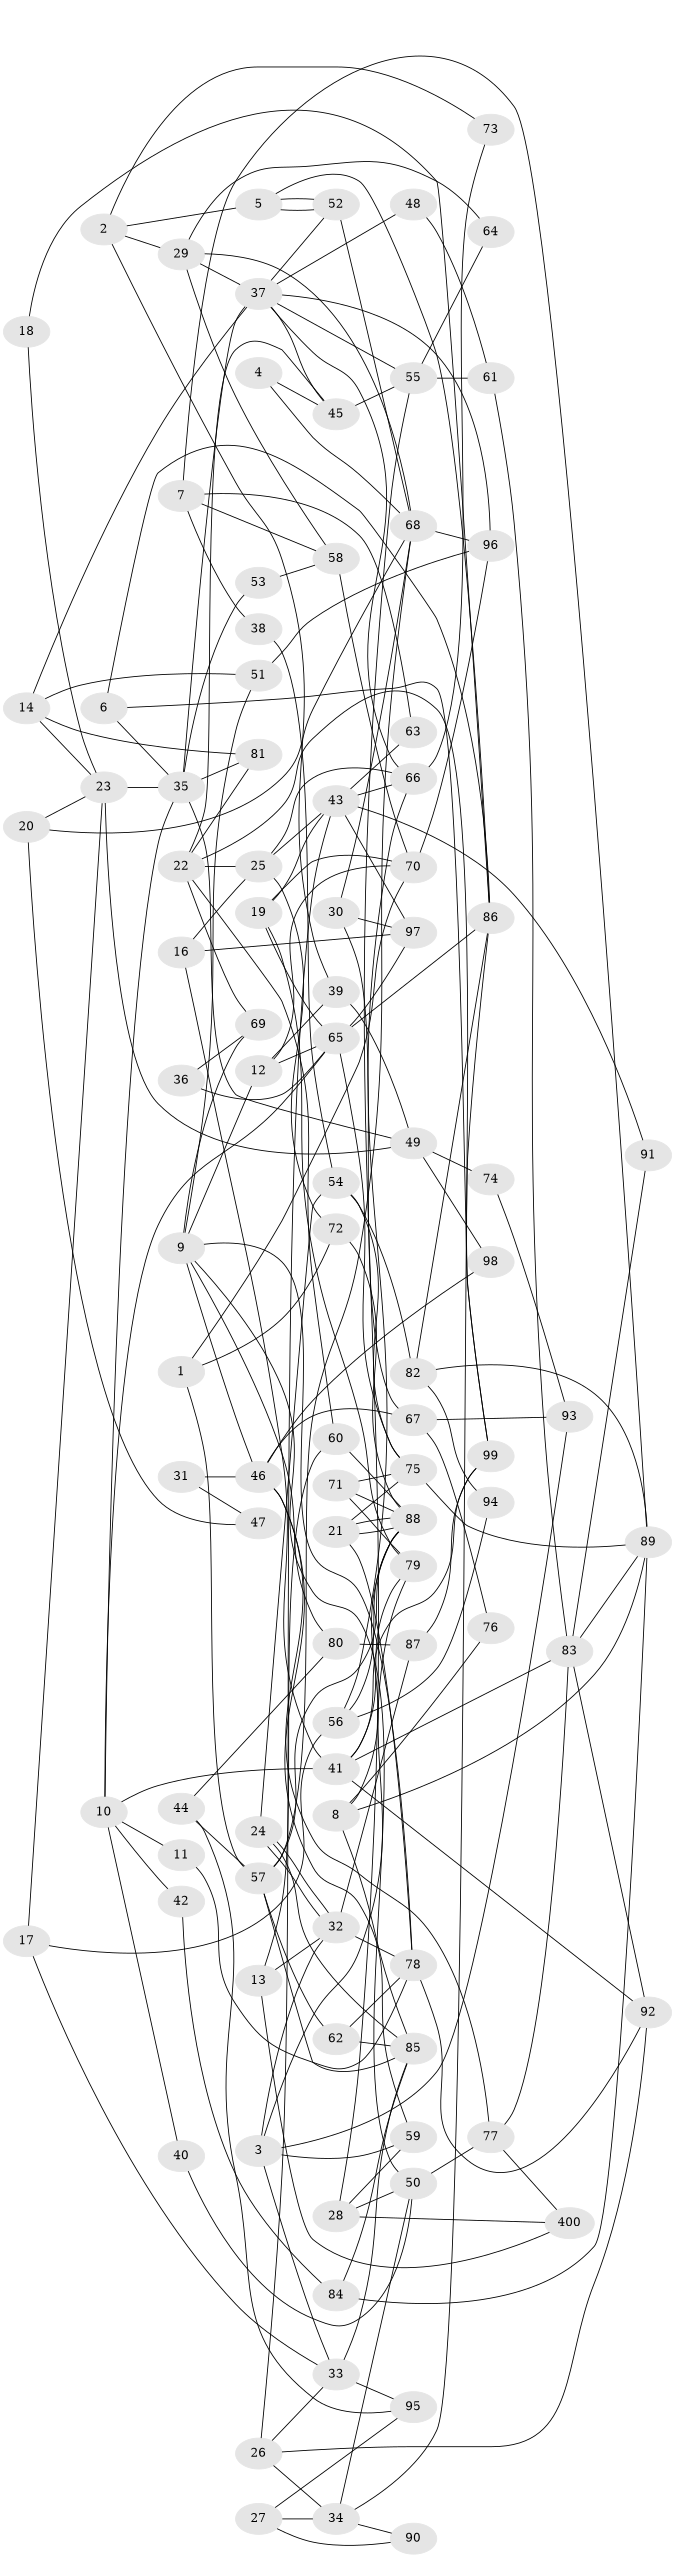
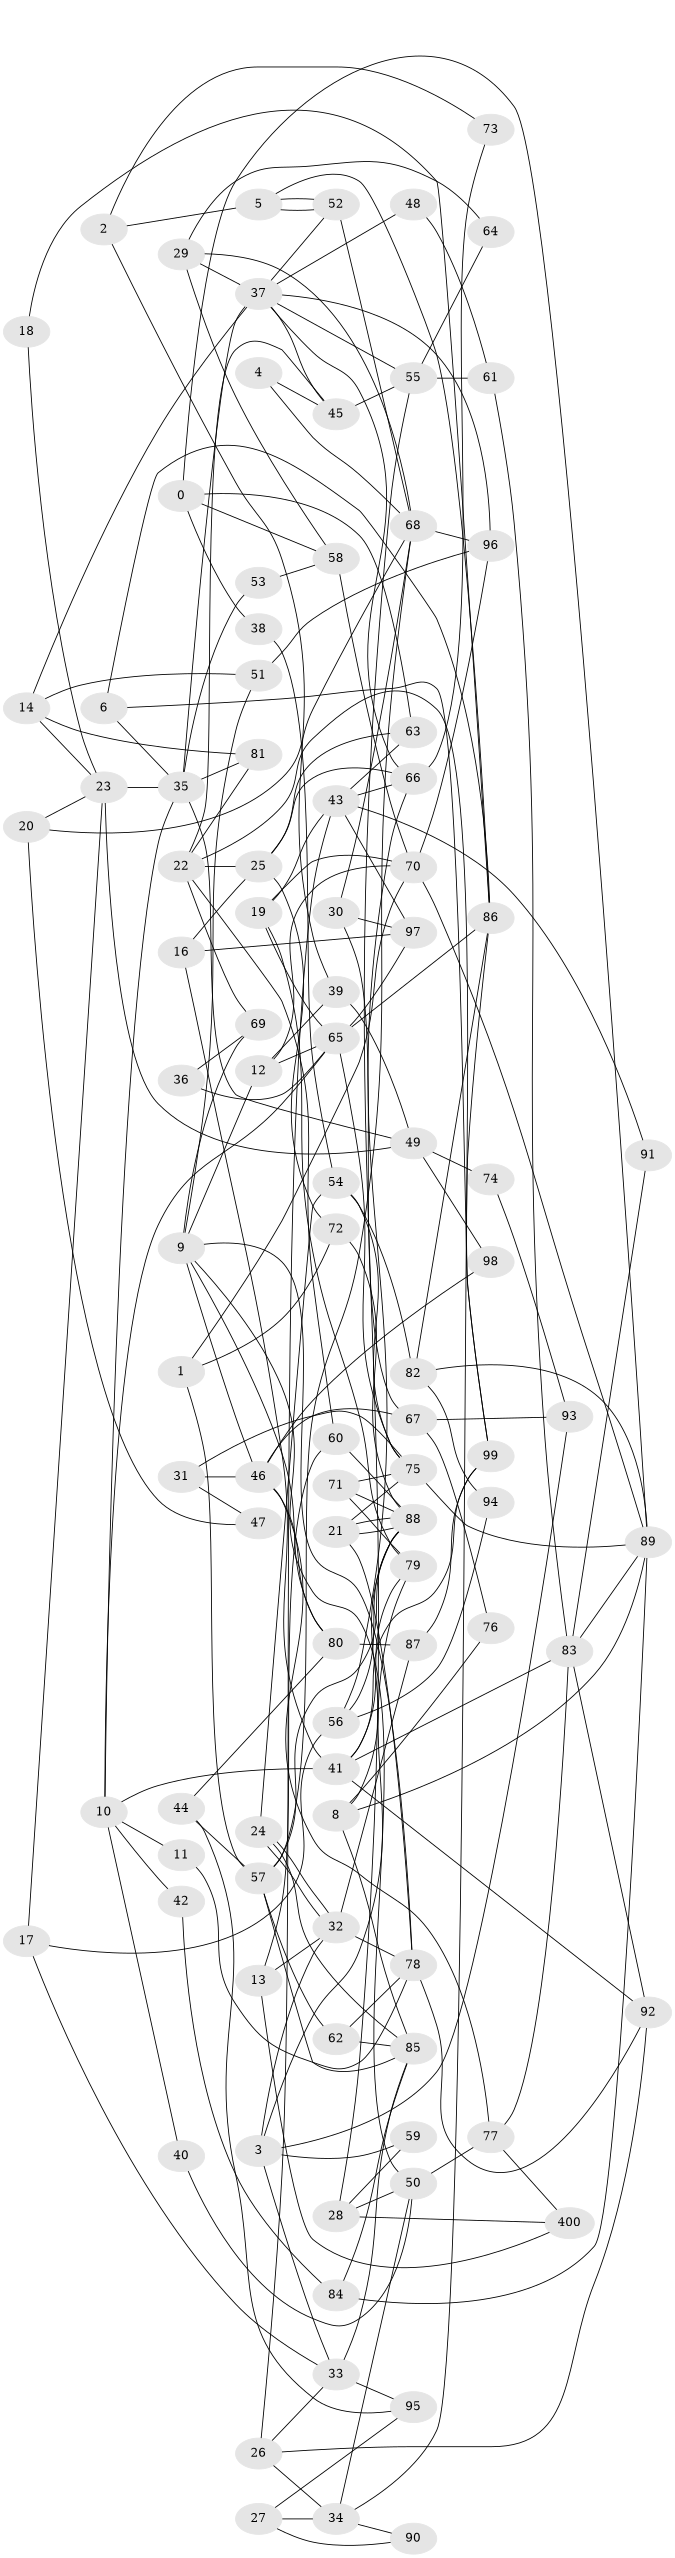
(143, 242) -> none
(181, 496) -> (181, 496)
(294, 837) -> (310, 765)
none -> (542, 1201)
none -> (265, 1432)
(312, 1866) -> (298, 1560)
